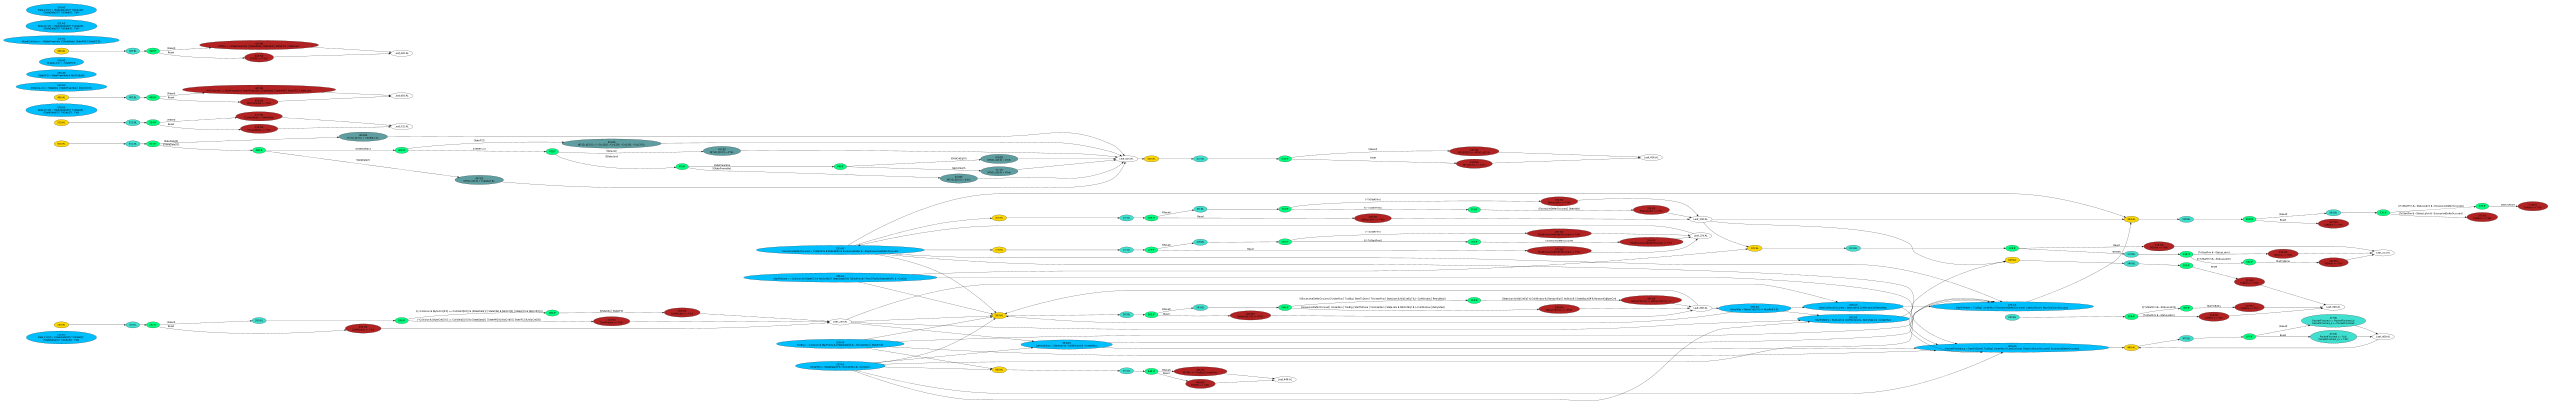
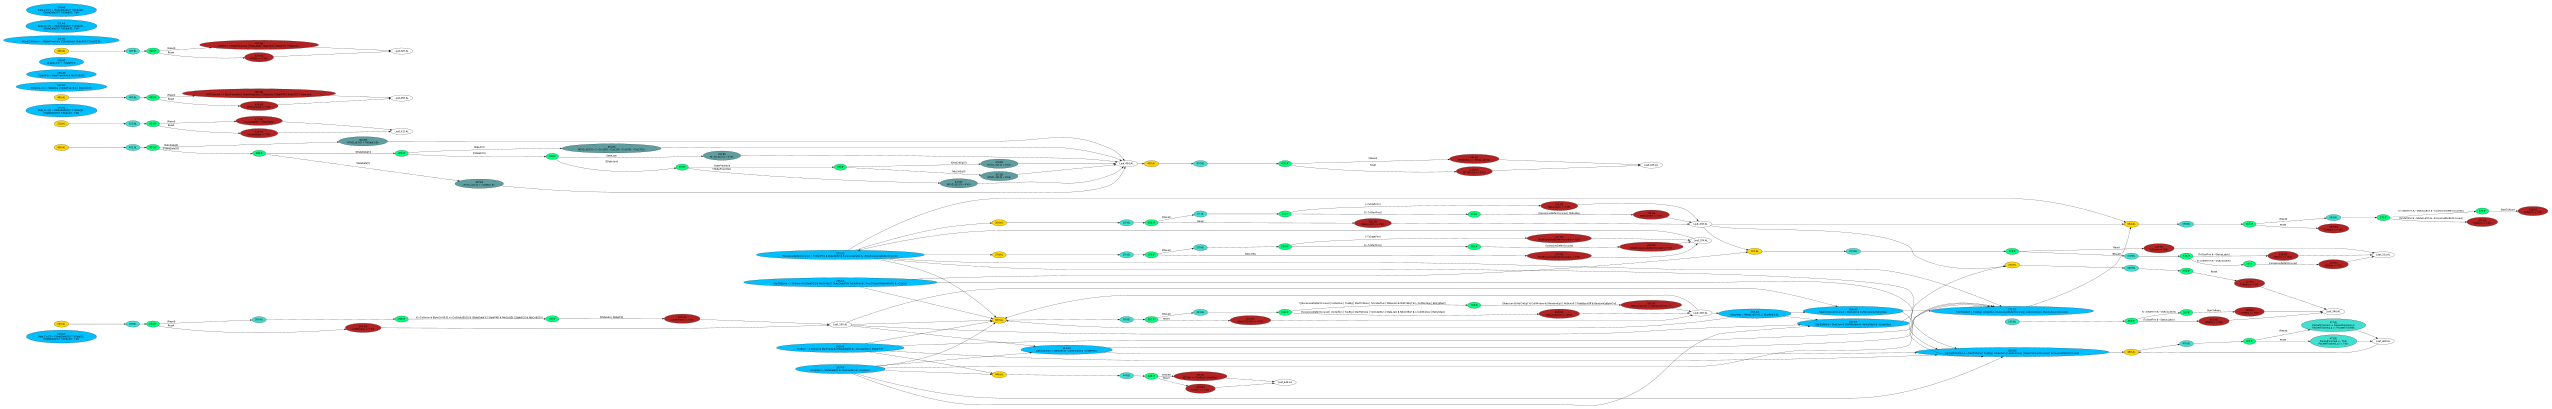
(1250, 249) -> (1250, 254)
(2283, 261) -> (2283, 263)
(612, 321) -> none
